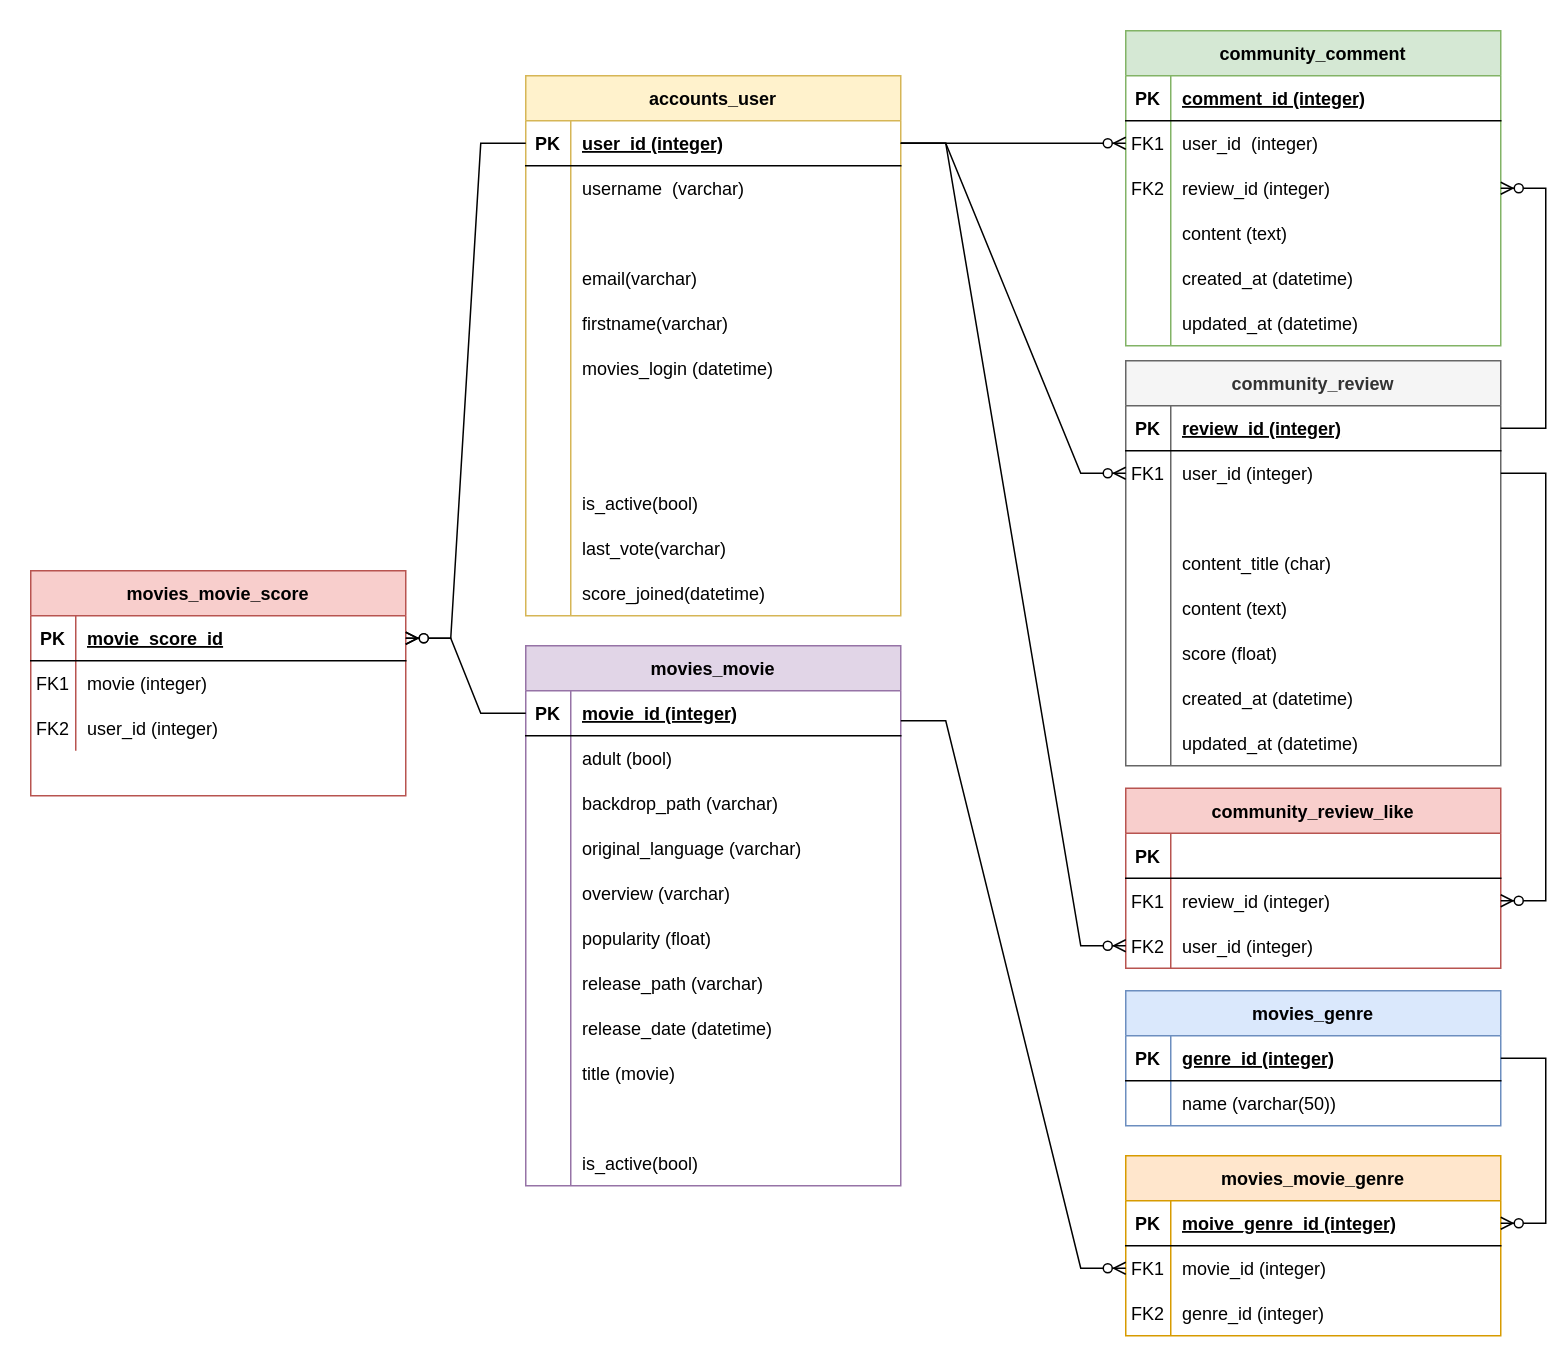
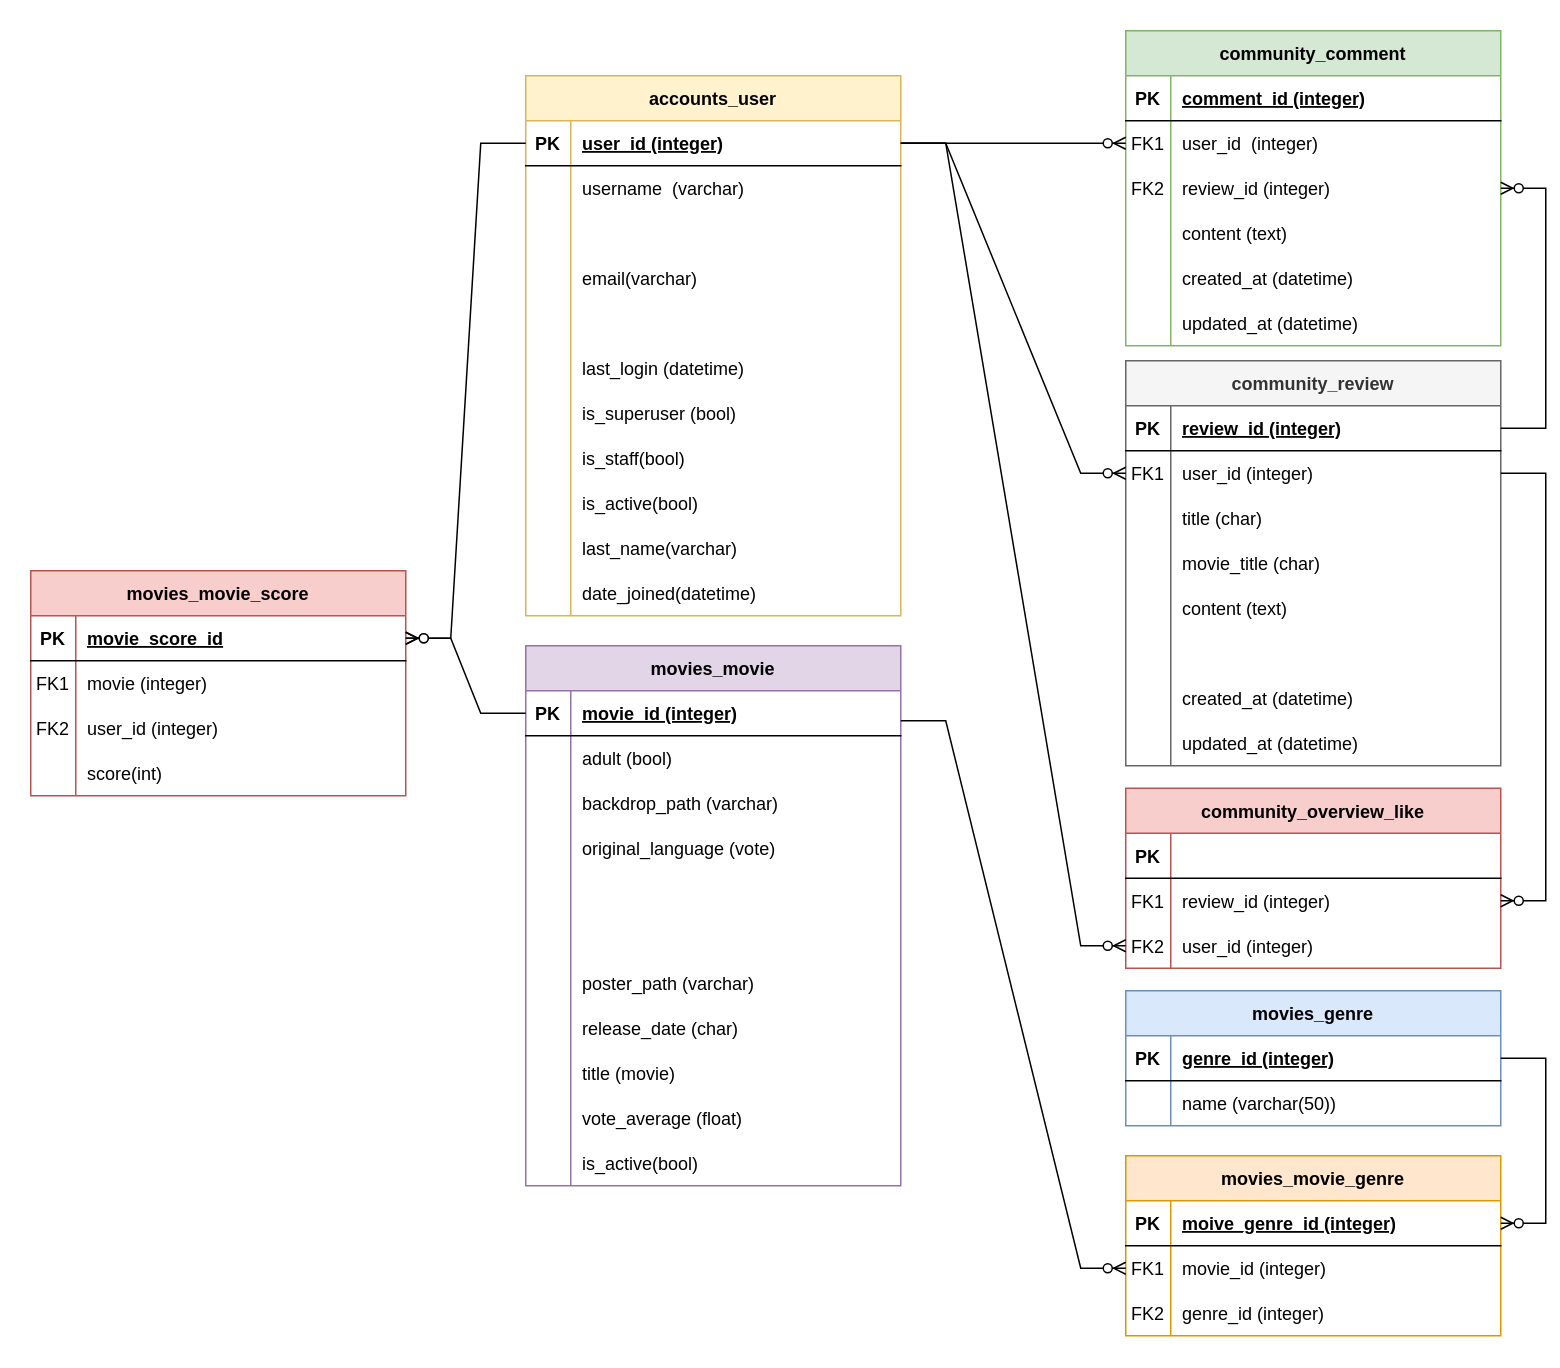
(736, 323) -> none
(686, 369) -> (676, 369)
none -> (736, 413)
none -> (736, 458)
none -> (1336, 518)
(670, 549) -> (670, 549)
(1276, 564) -> (1263, 564)
(688, 594) -> (683, 594)
(1336, 653) -> none
none -> (241, 773)
(1313, 812) -> (1313, 812)
(706, 849) -> (691, 849)
(736, 893) -> none
(736, 938) -> none
(688, 984) -> (686, 984)
(691, 1029) -> (673, 1029)
none -> (736, 1118)
